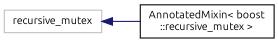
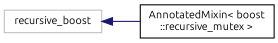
(53, 21) -> (53, 21)
